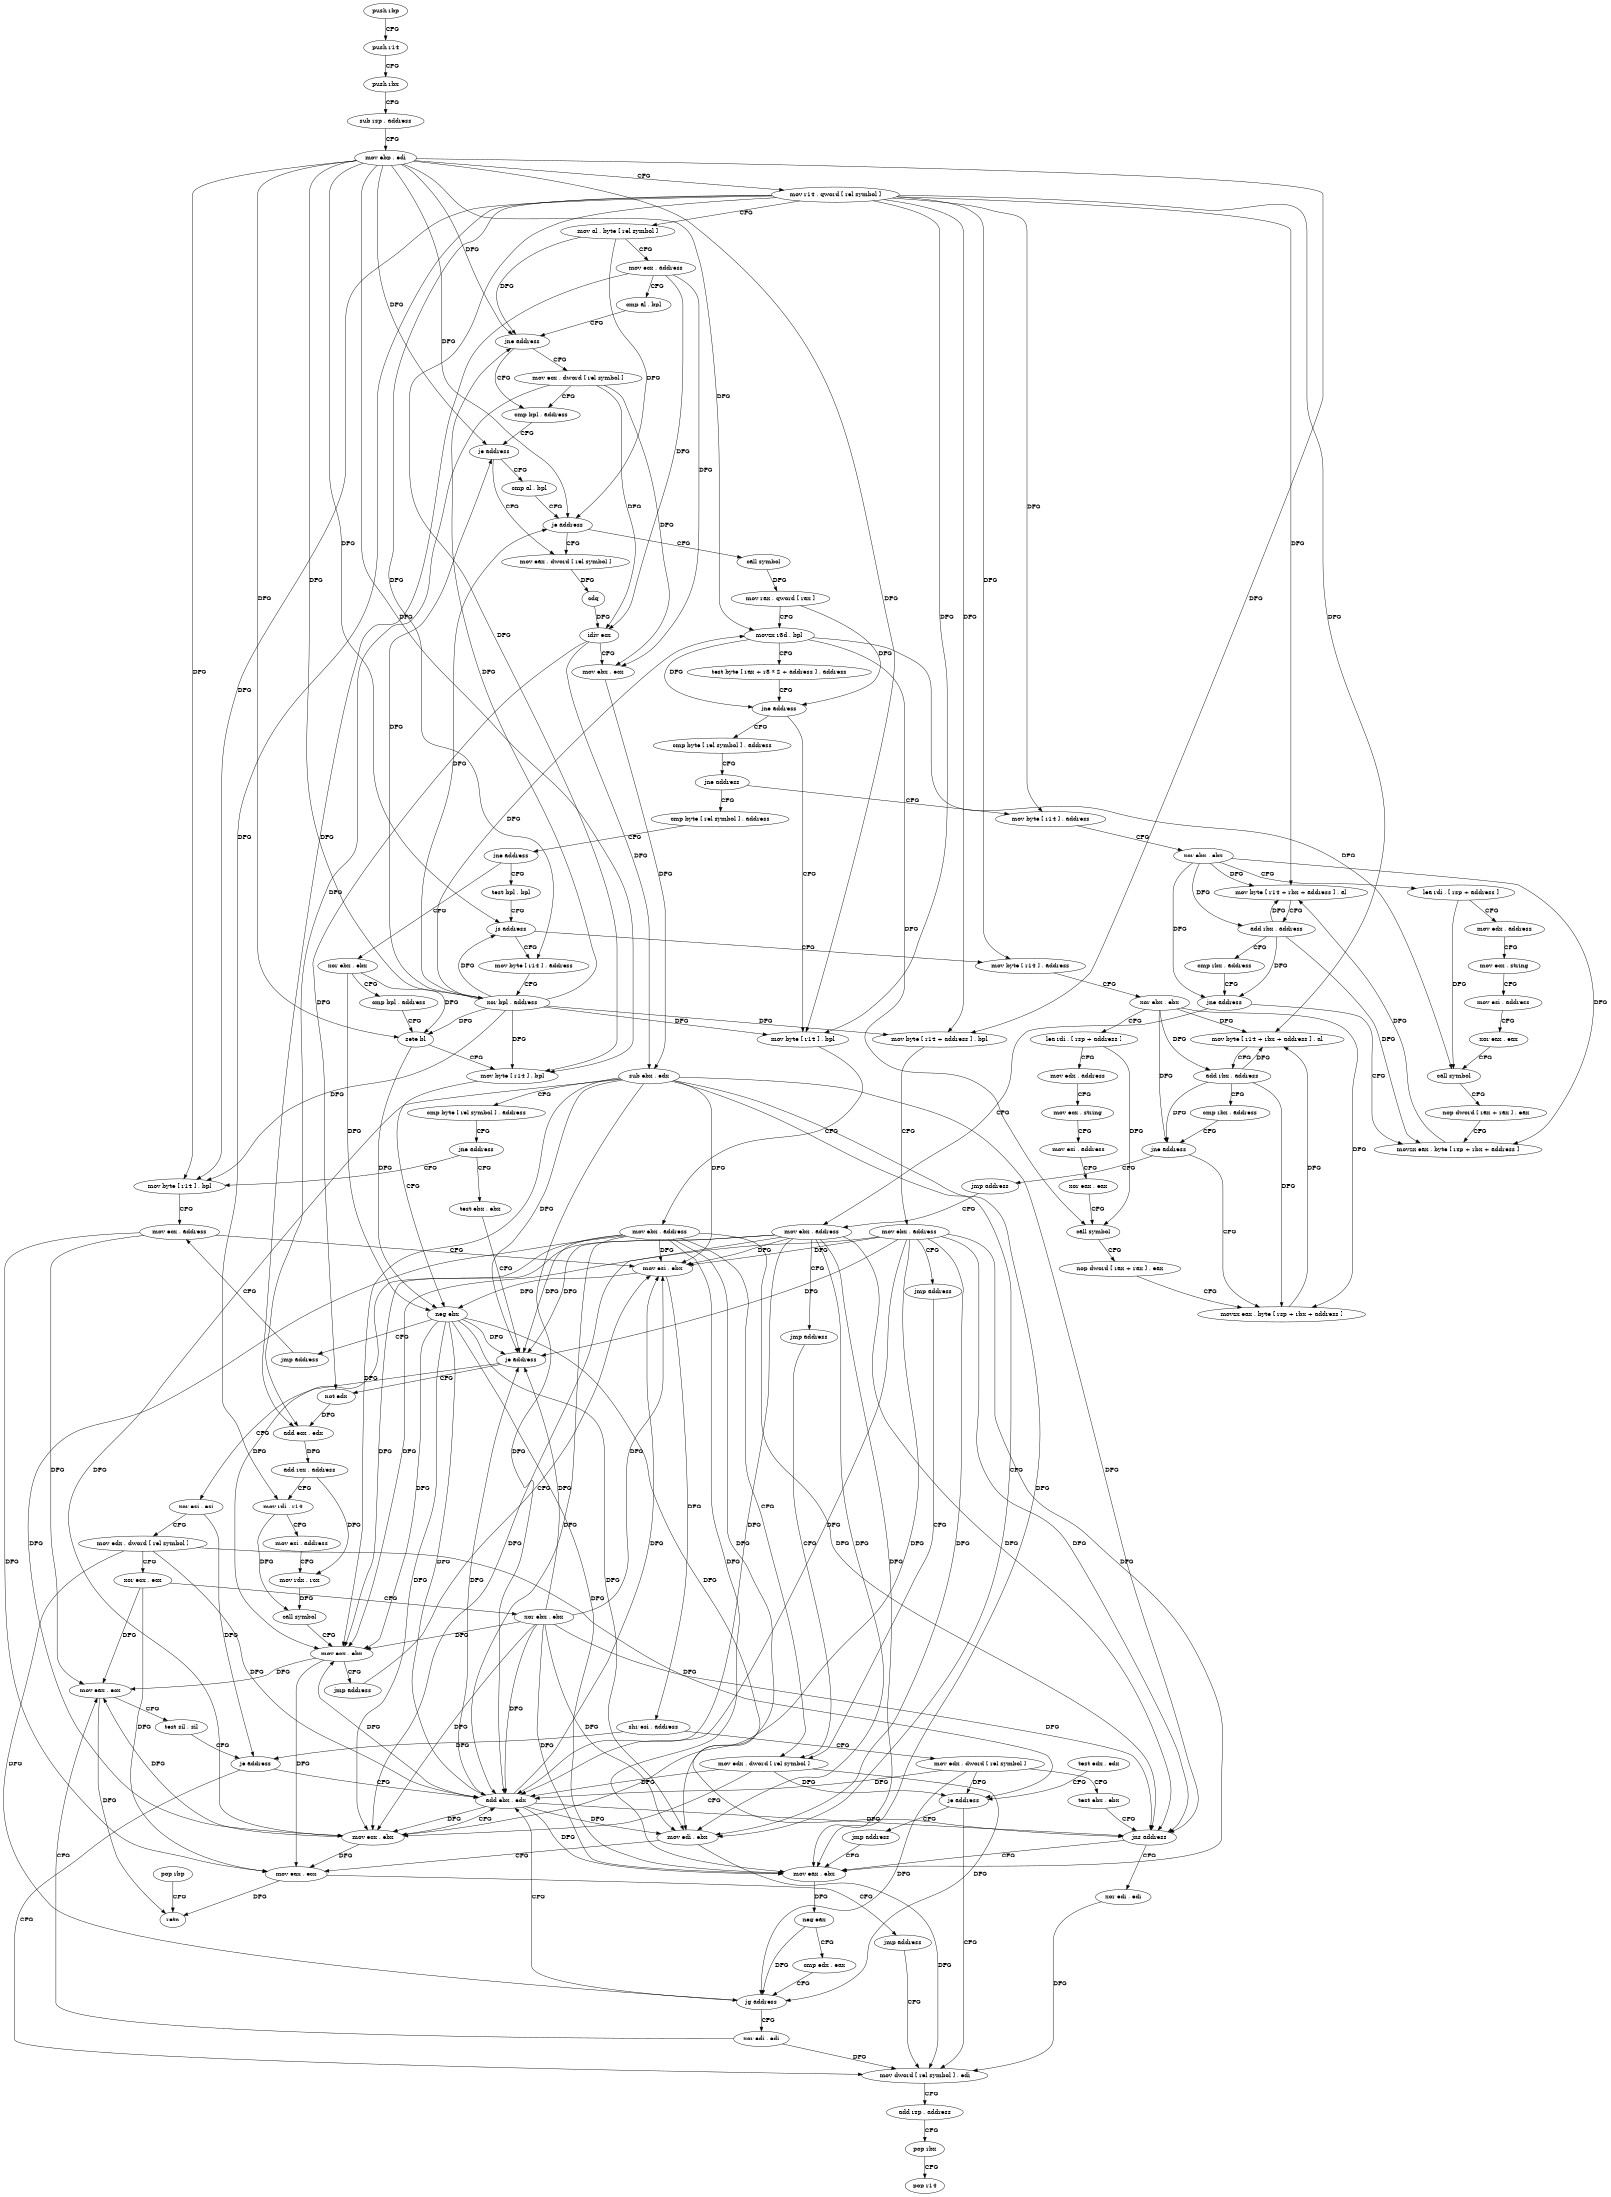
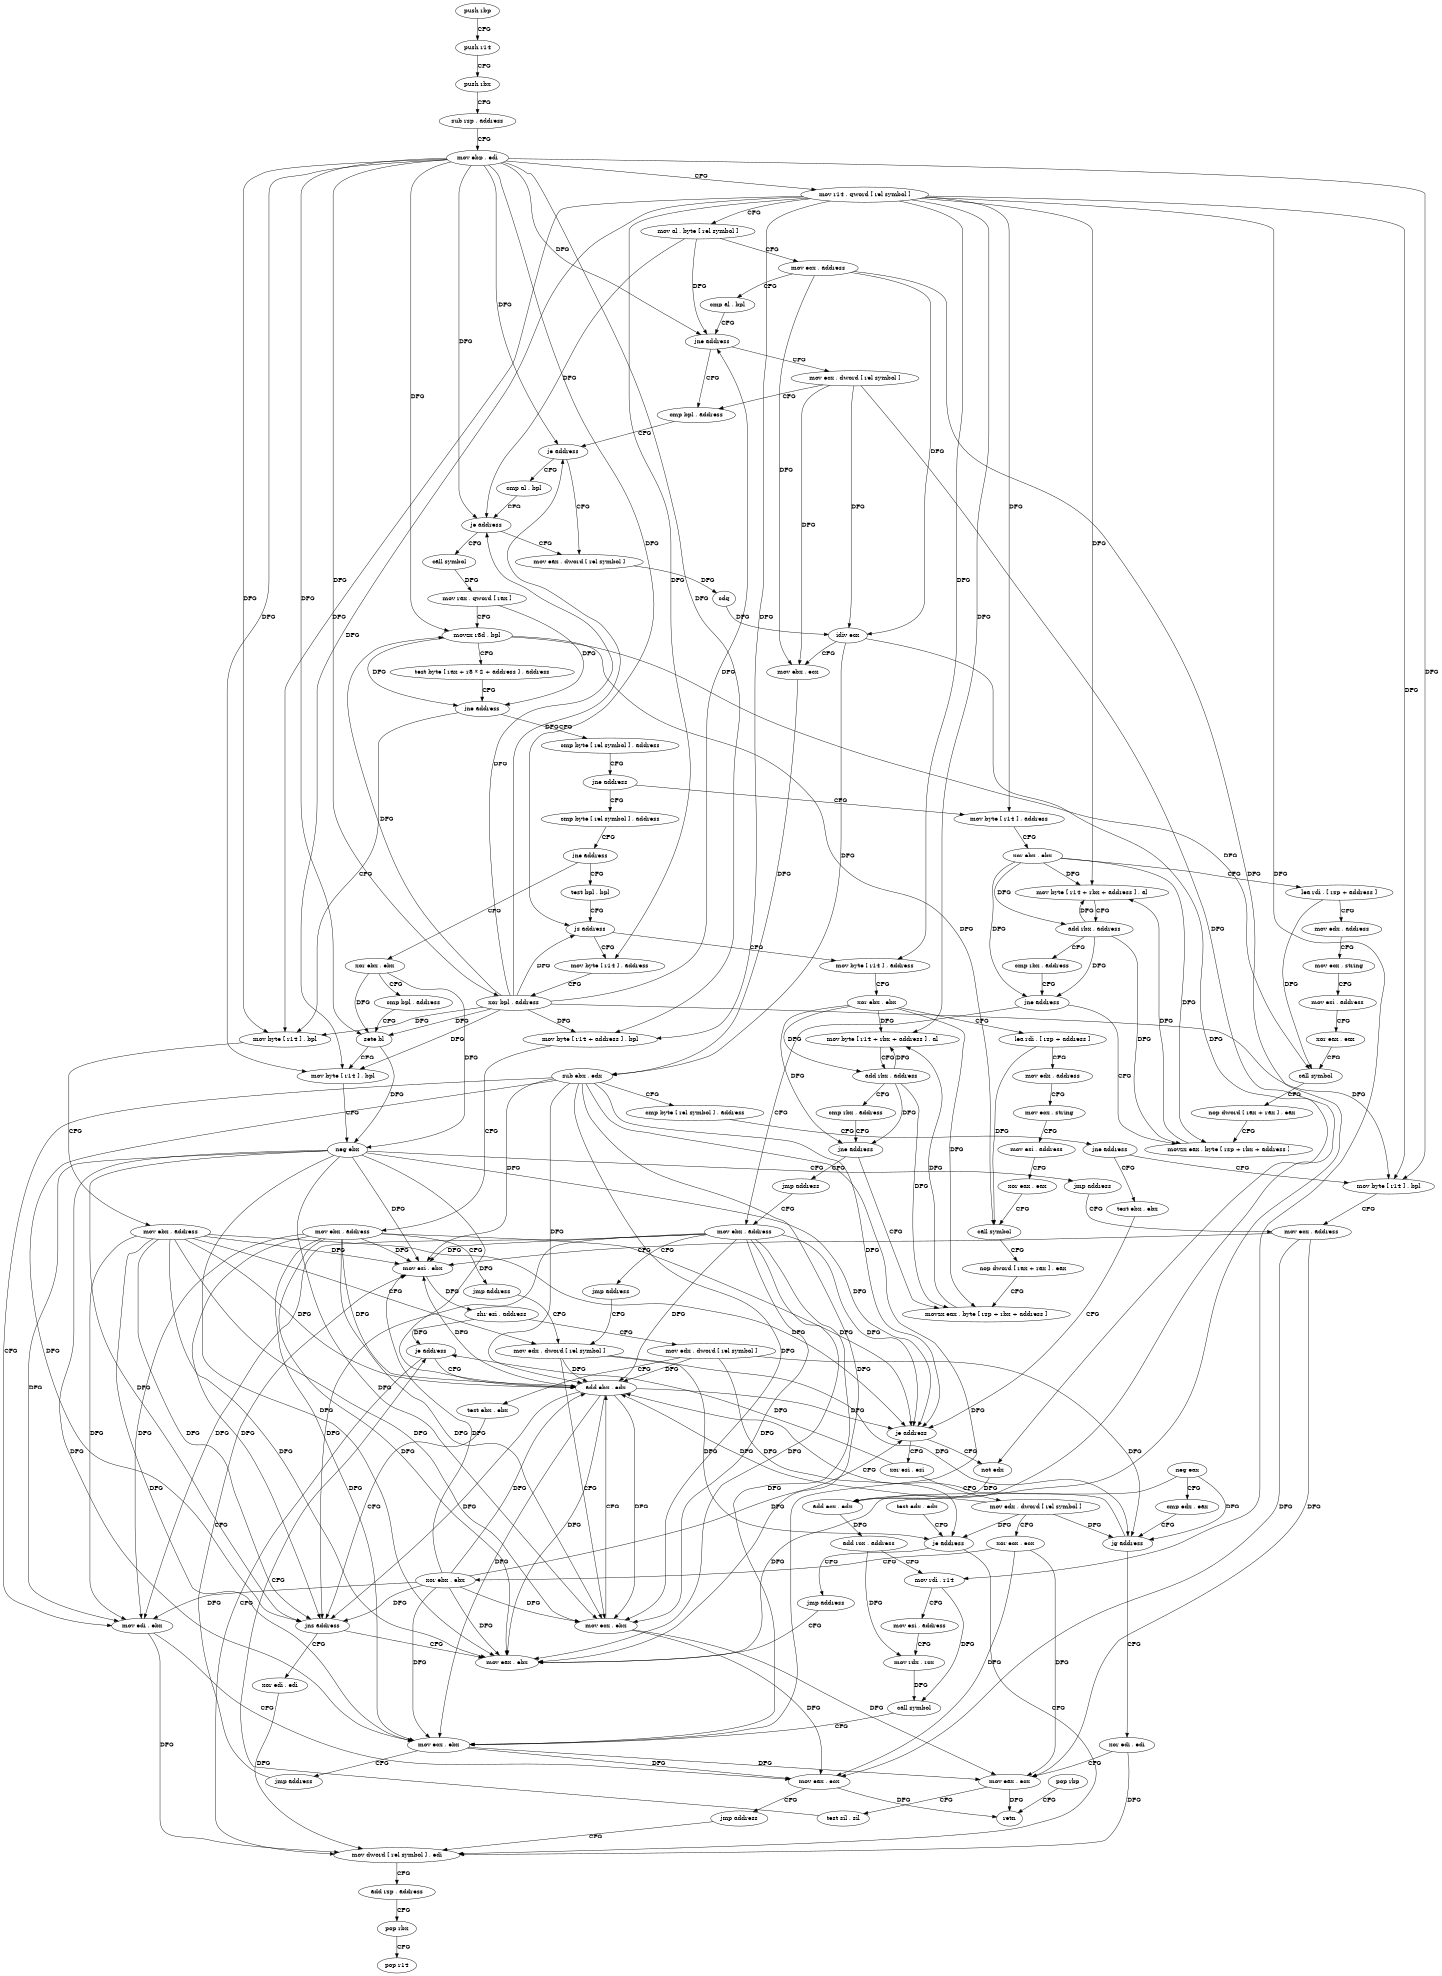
(552, 1279) -> (385, 1207)
(591, 1822) -> none
(814, 1895) -> (825, 1530)
